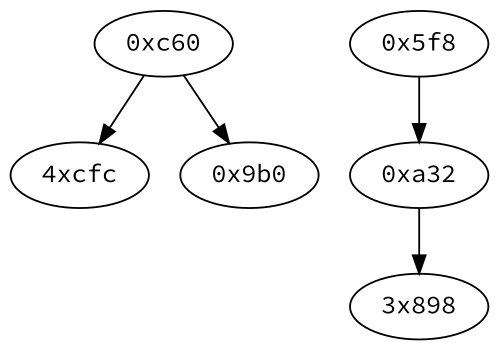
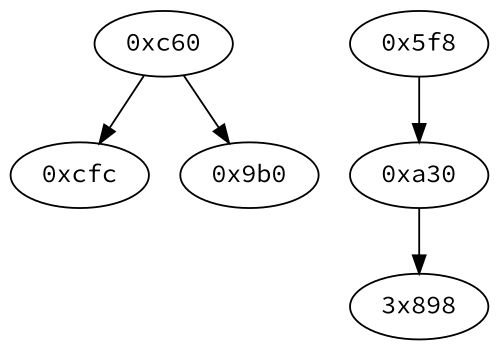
(80, 175) -> (80, 175)
(419, 175) -> (419, 175)
